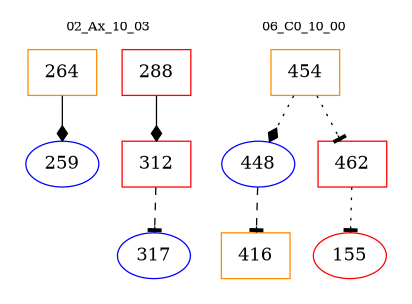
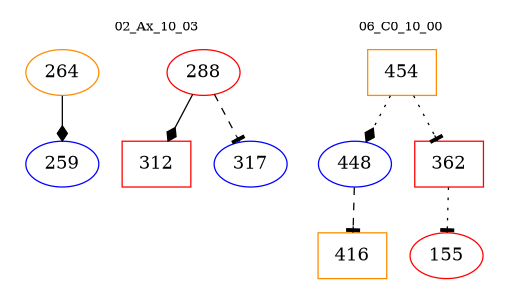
(62, 73) -> (62, 73)
(156, 73) -> (204, 73)
(352, 164) -> (449, 164)
(155, 207) -> (225, 115)
